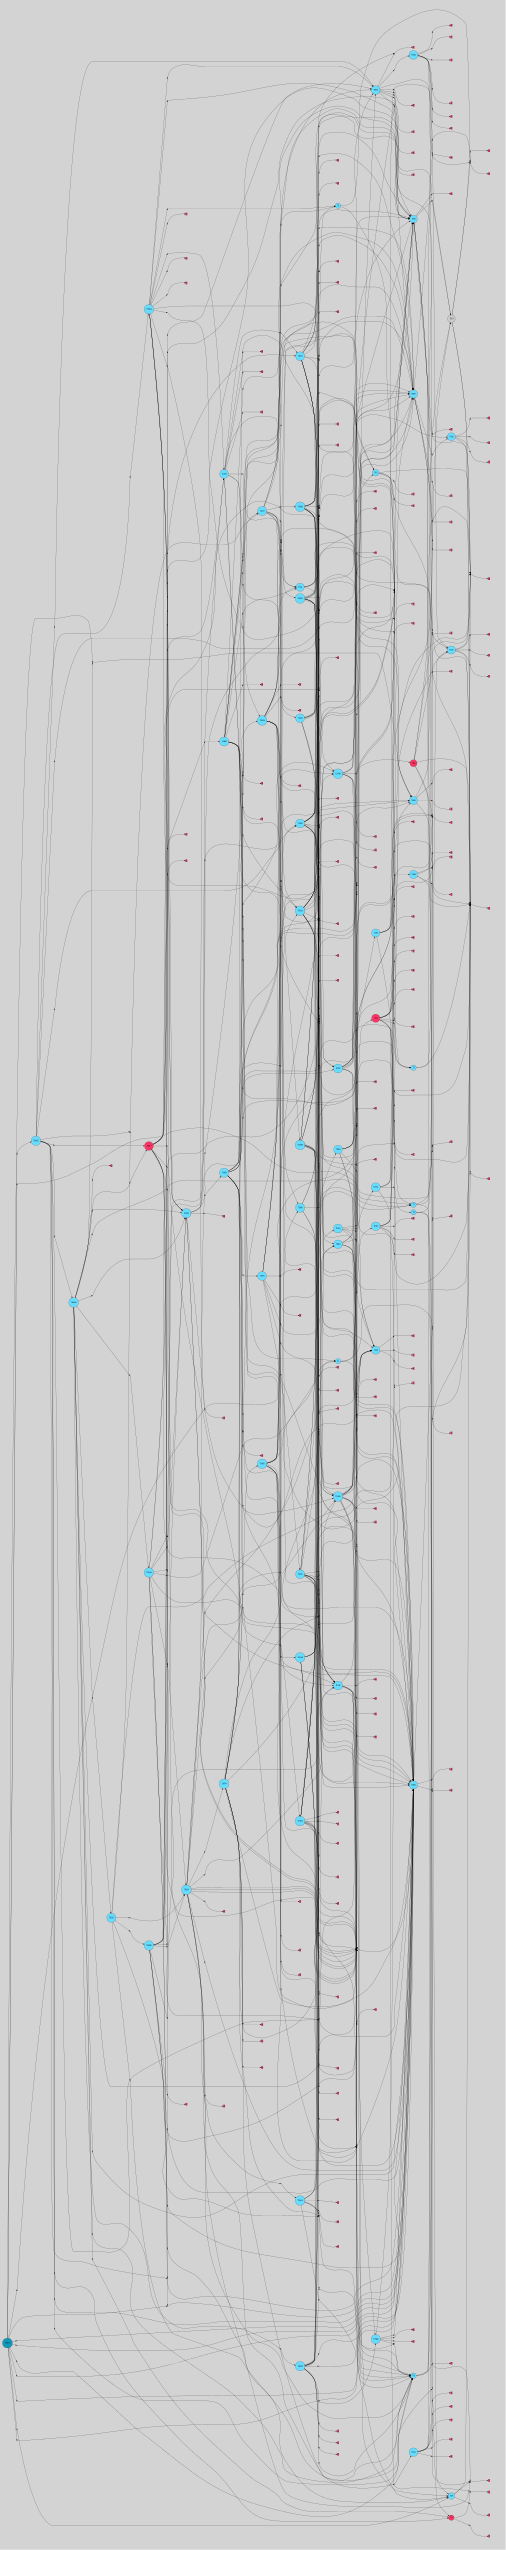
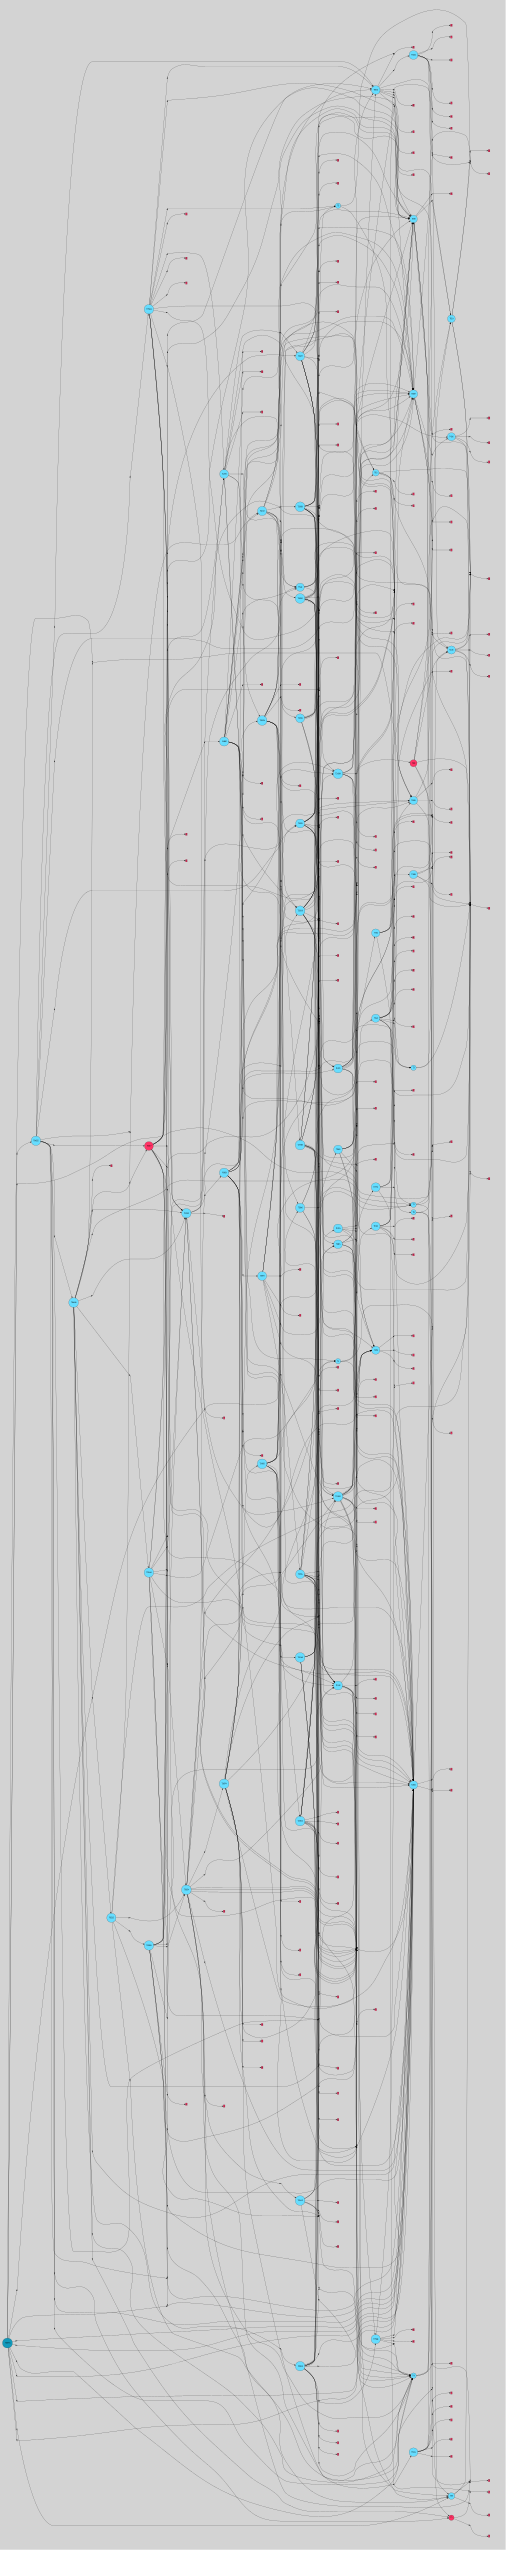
(451, 319) -> (451, 319)
(376, 1018) -> (376, 1018)
